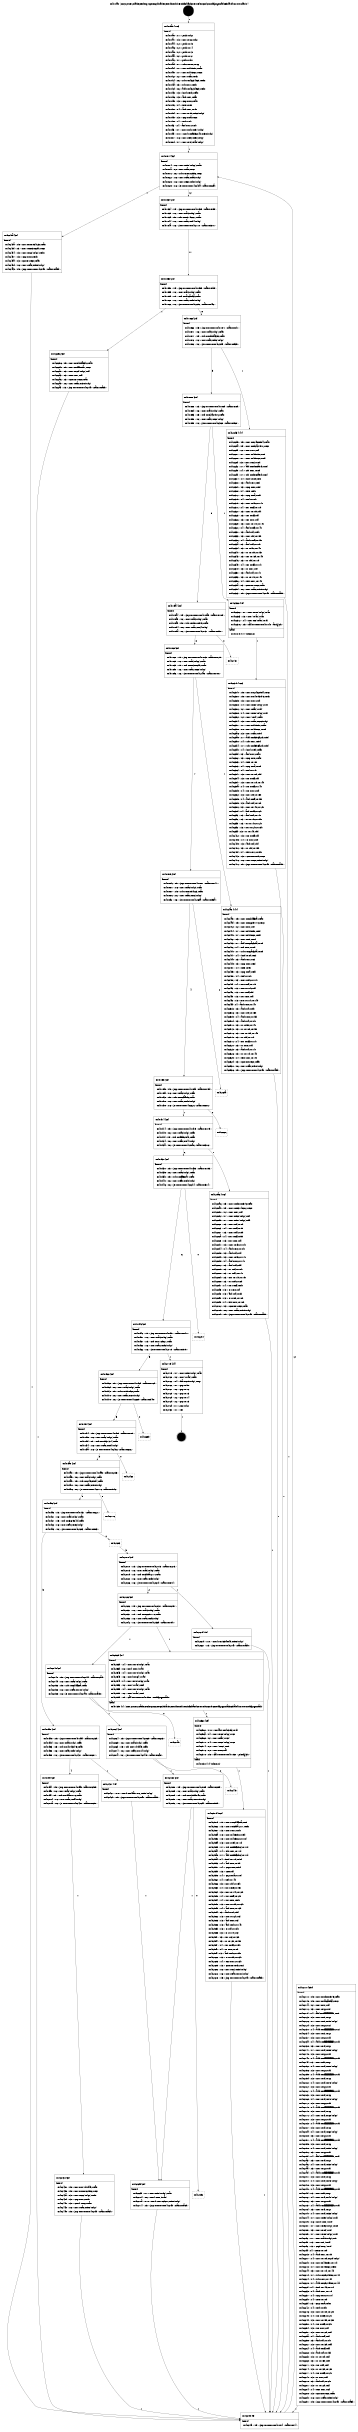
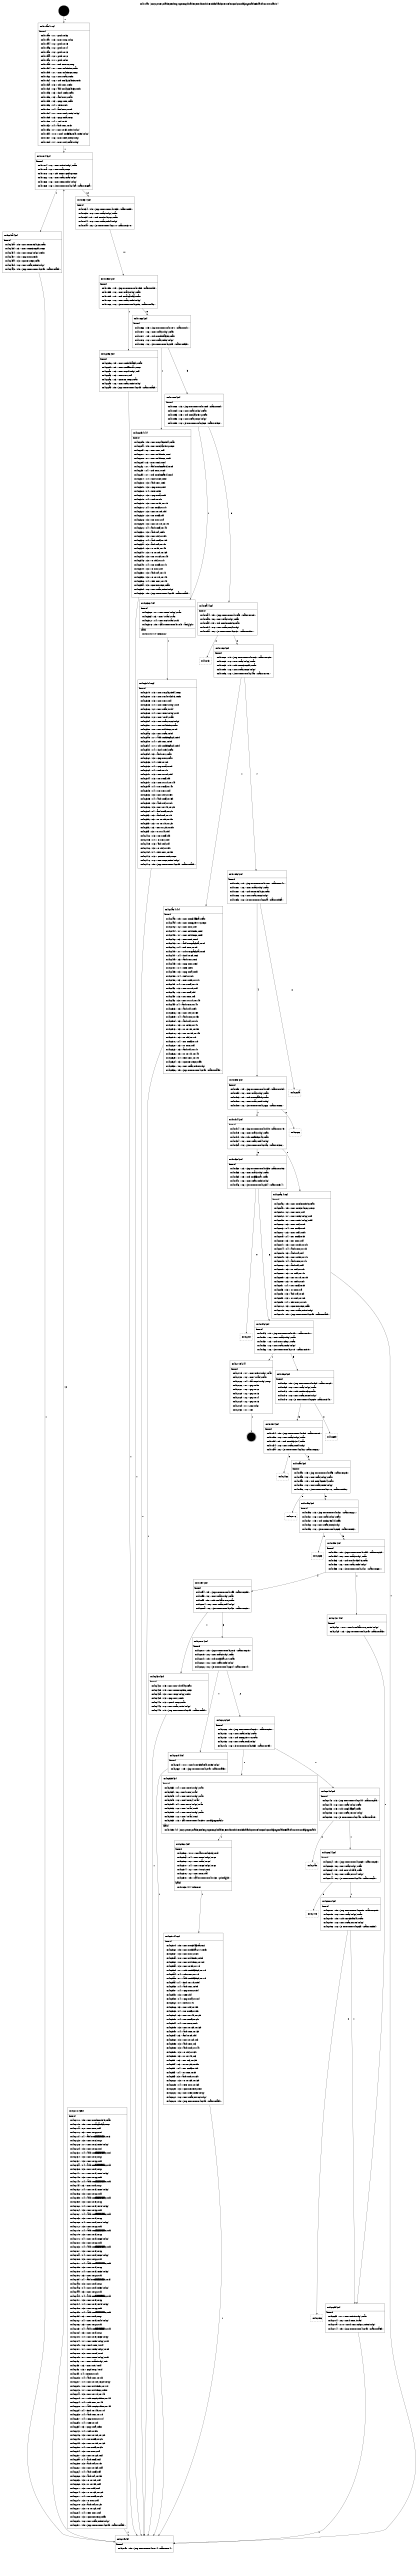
(123, 1550) -> (222, 1624)
